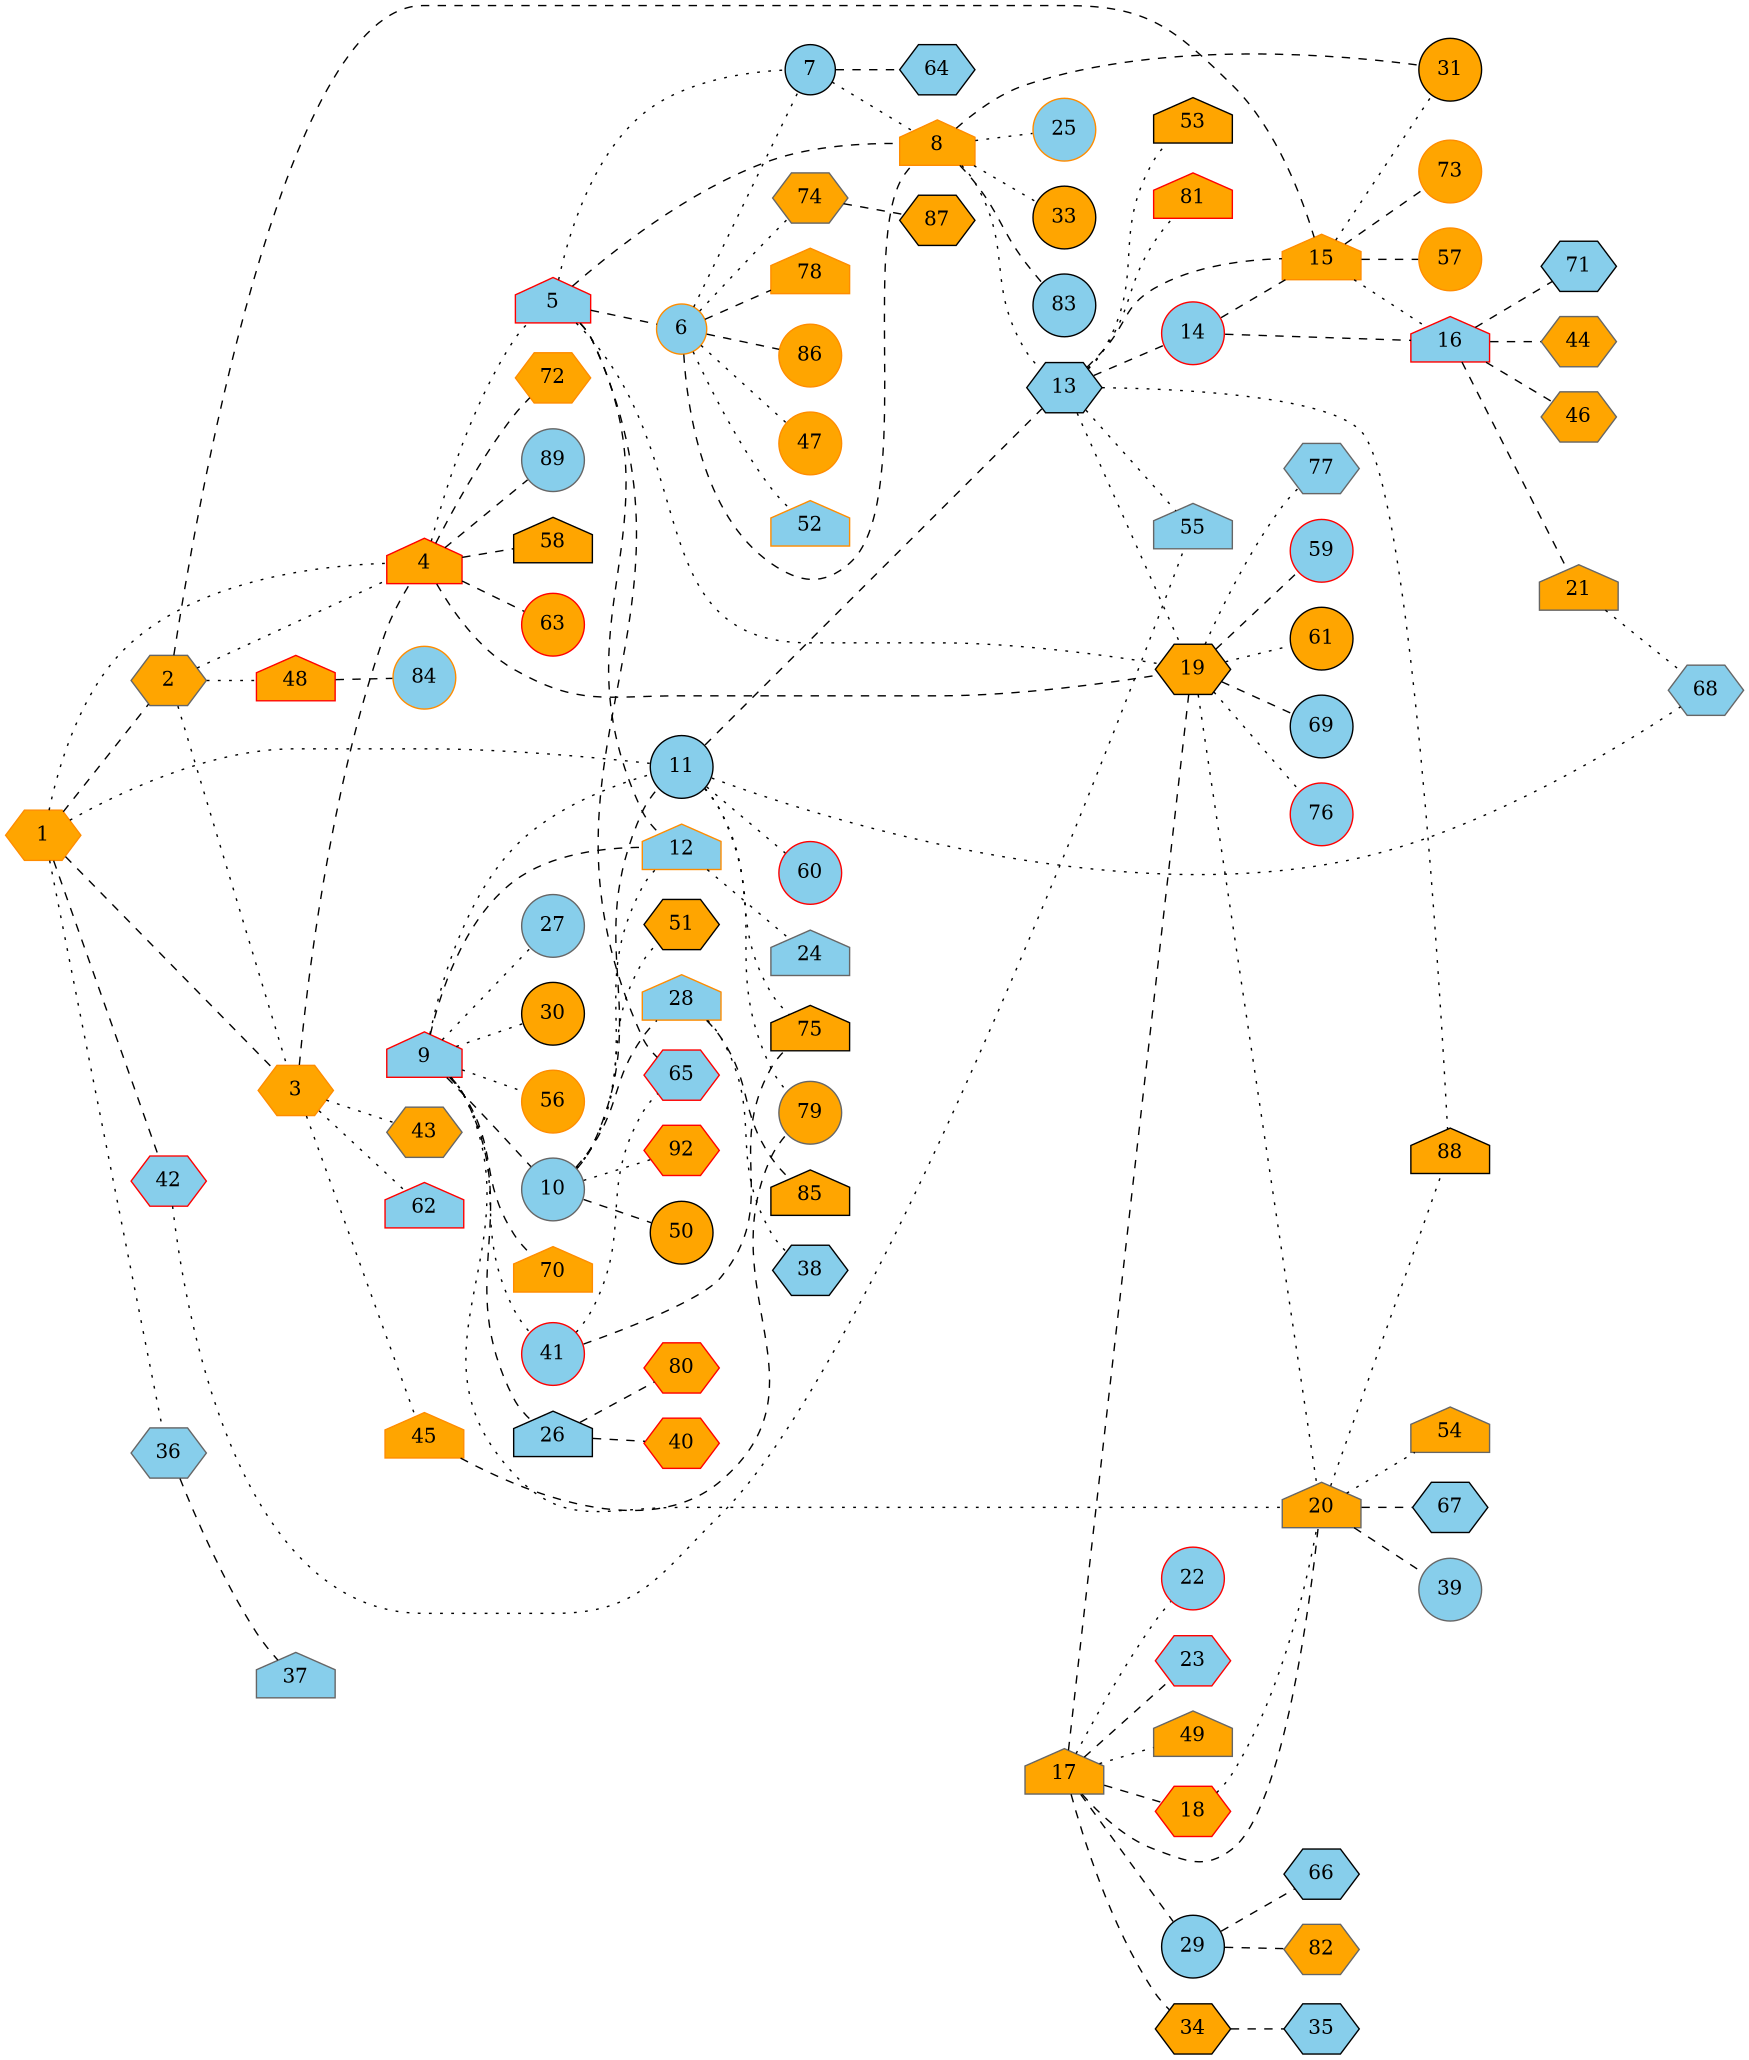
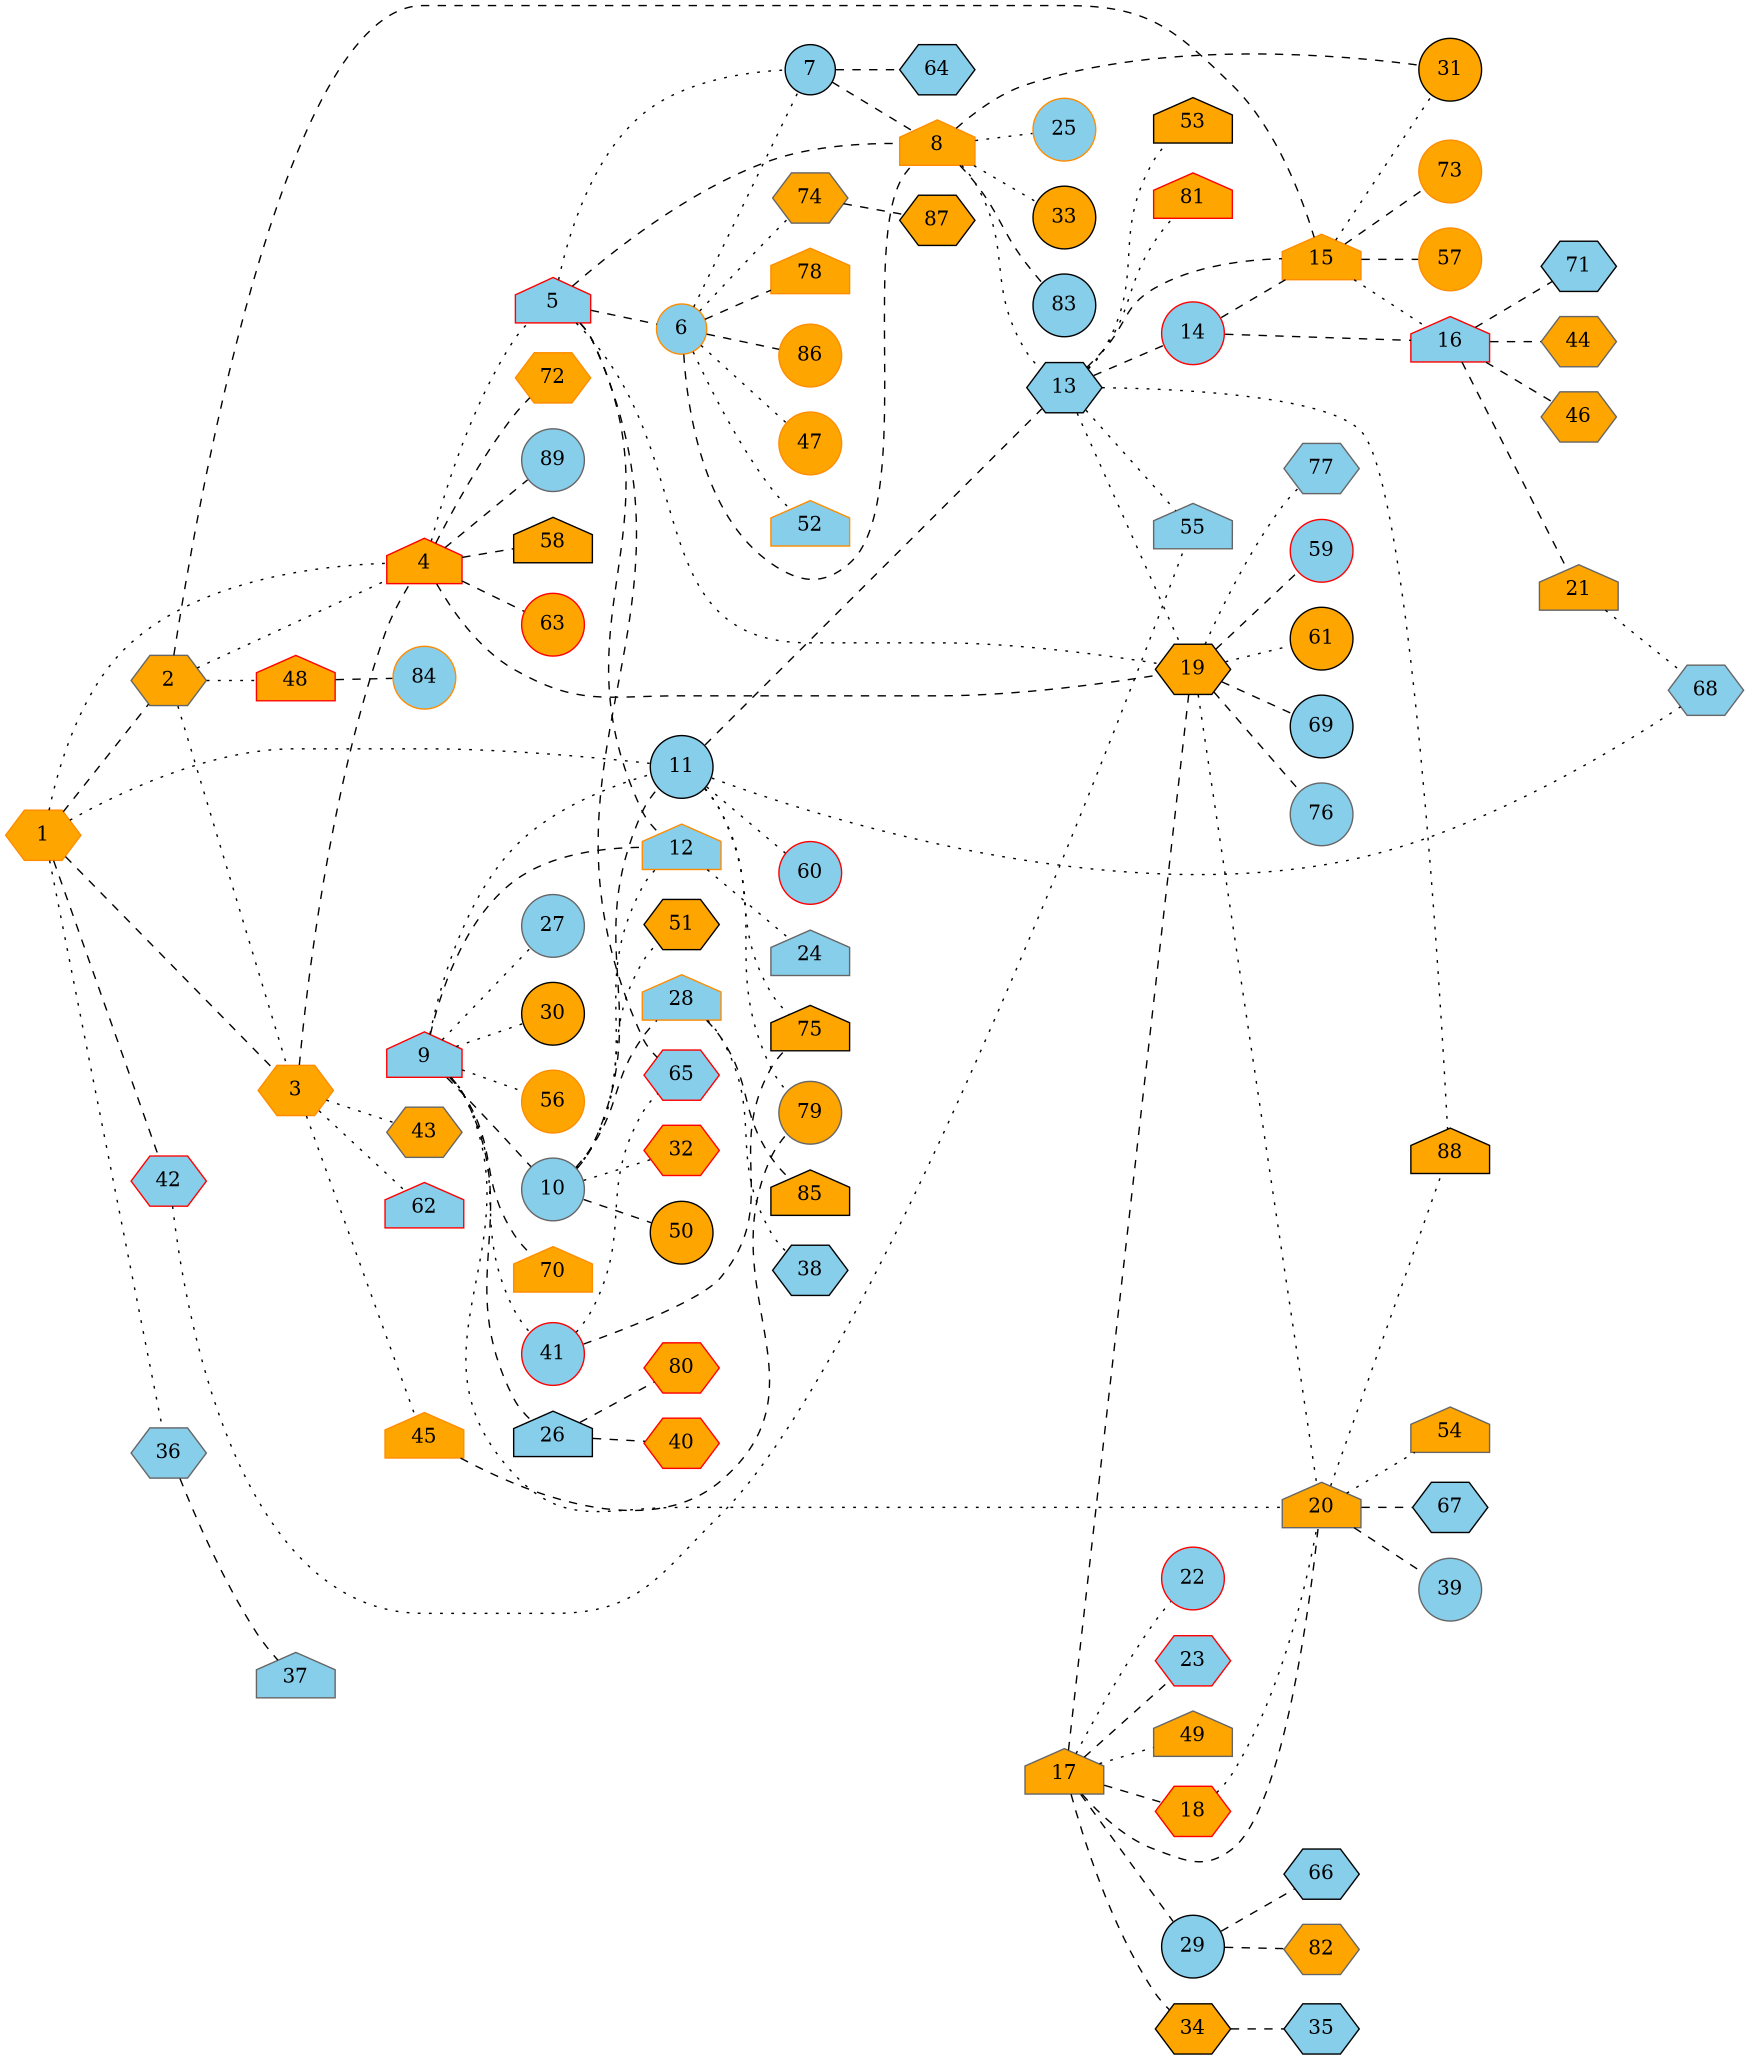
(873, 107) -> (873, 107)
(1257, 742) -> (1257, 742)
(1322, 814) -> (1322, 814)
(682, 1150) -> (682, 1150)
